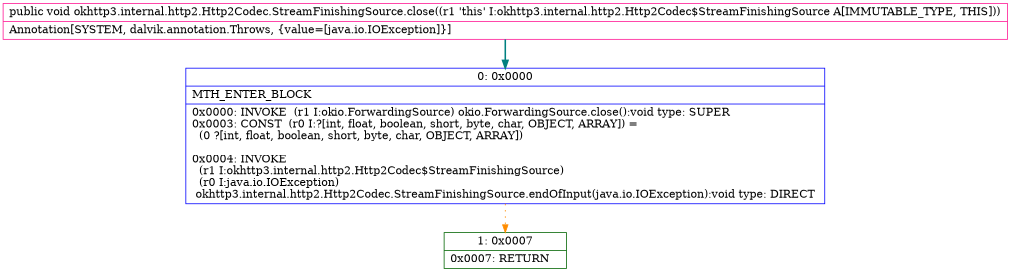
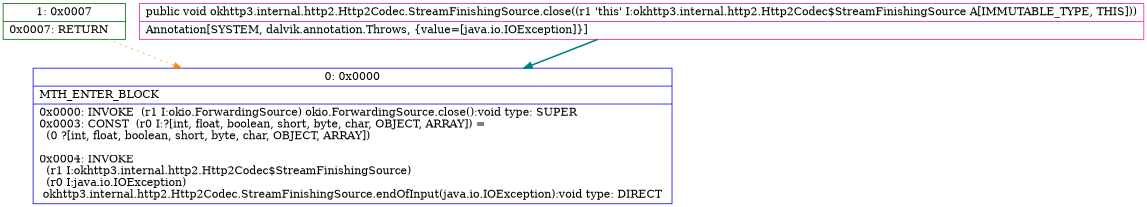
(505, 214) -> (141, 52)
